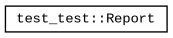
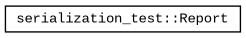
(86, 19) -> (123, 19)
